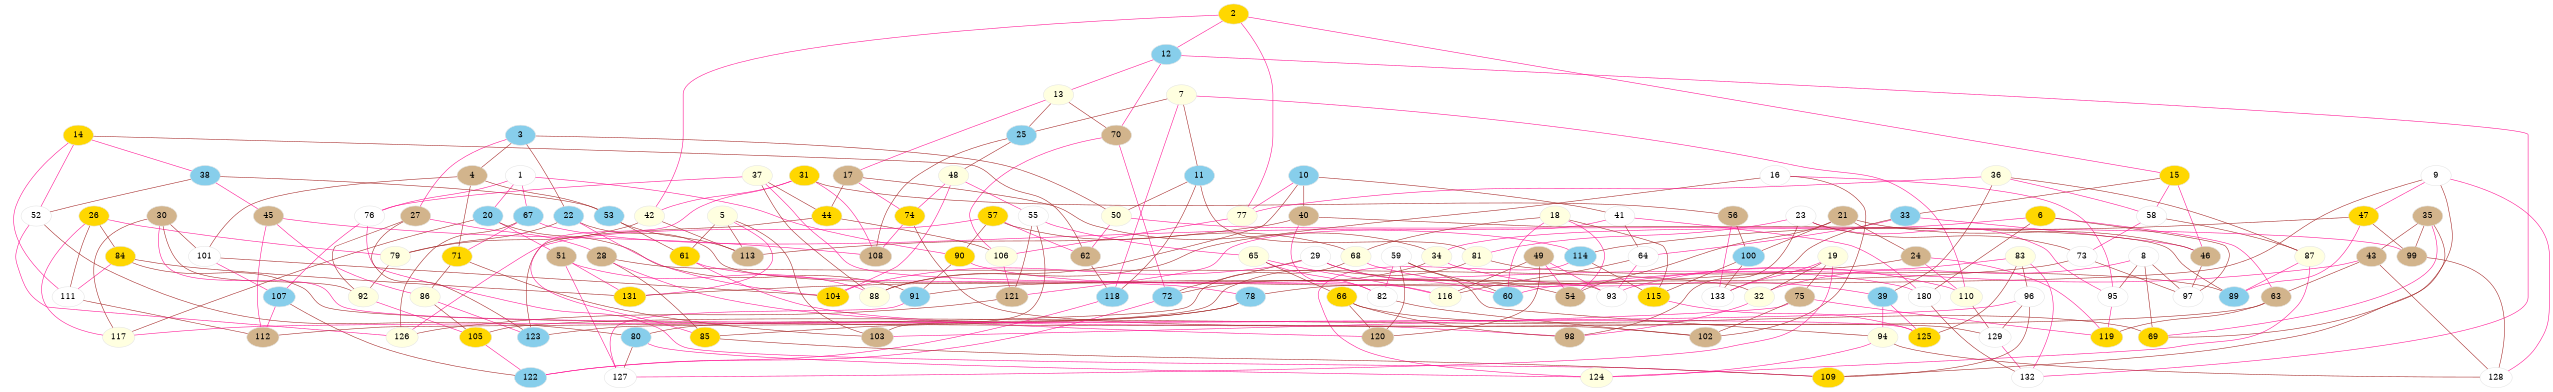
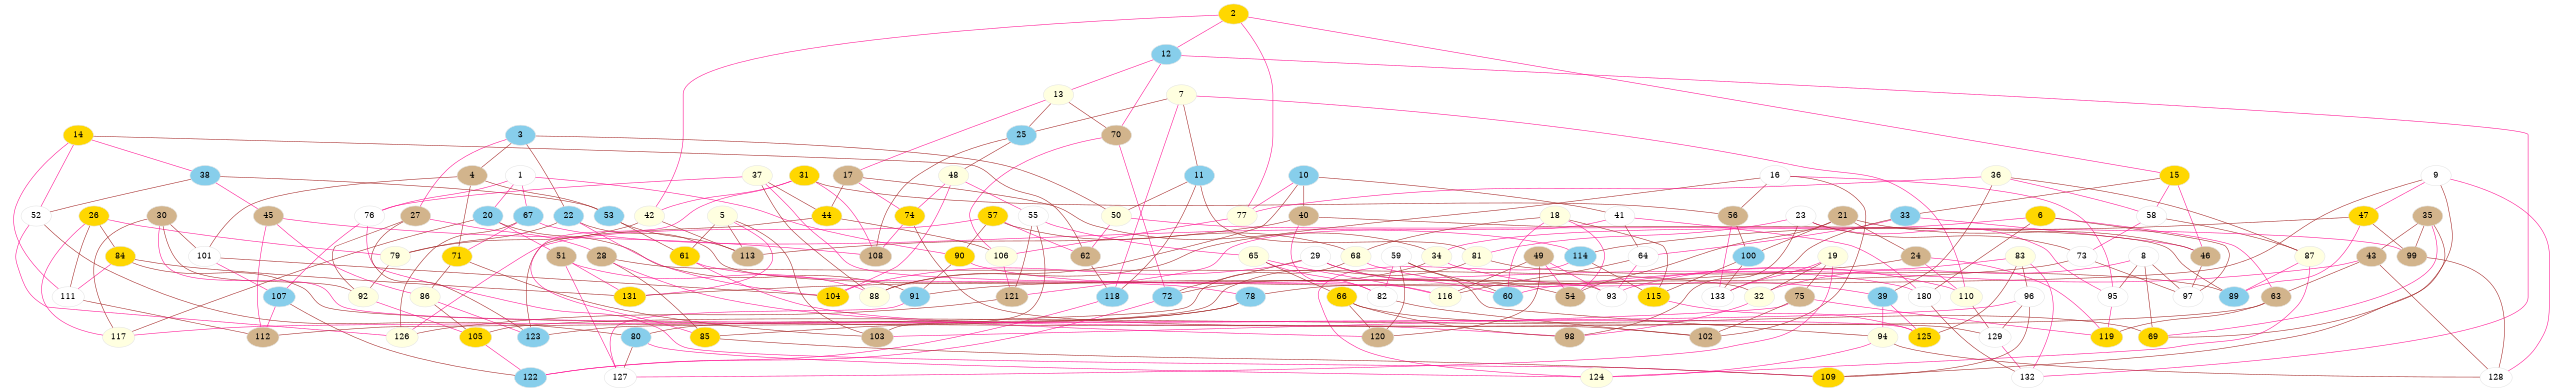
none -> (1754, 196)
